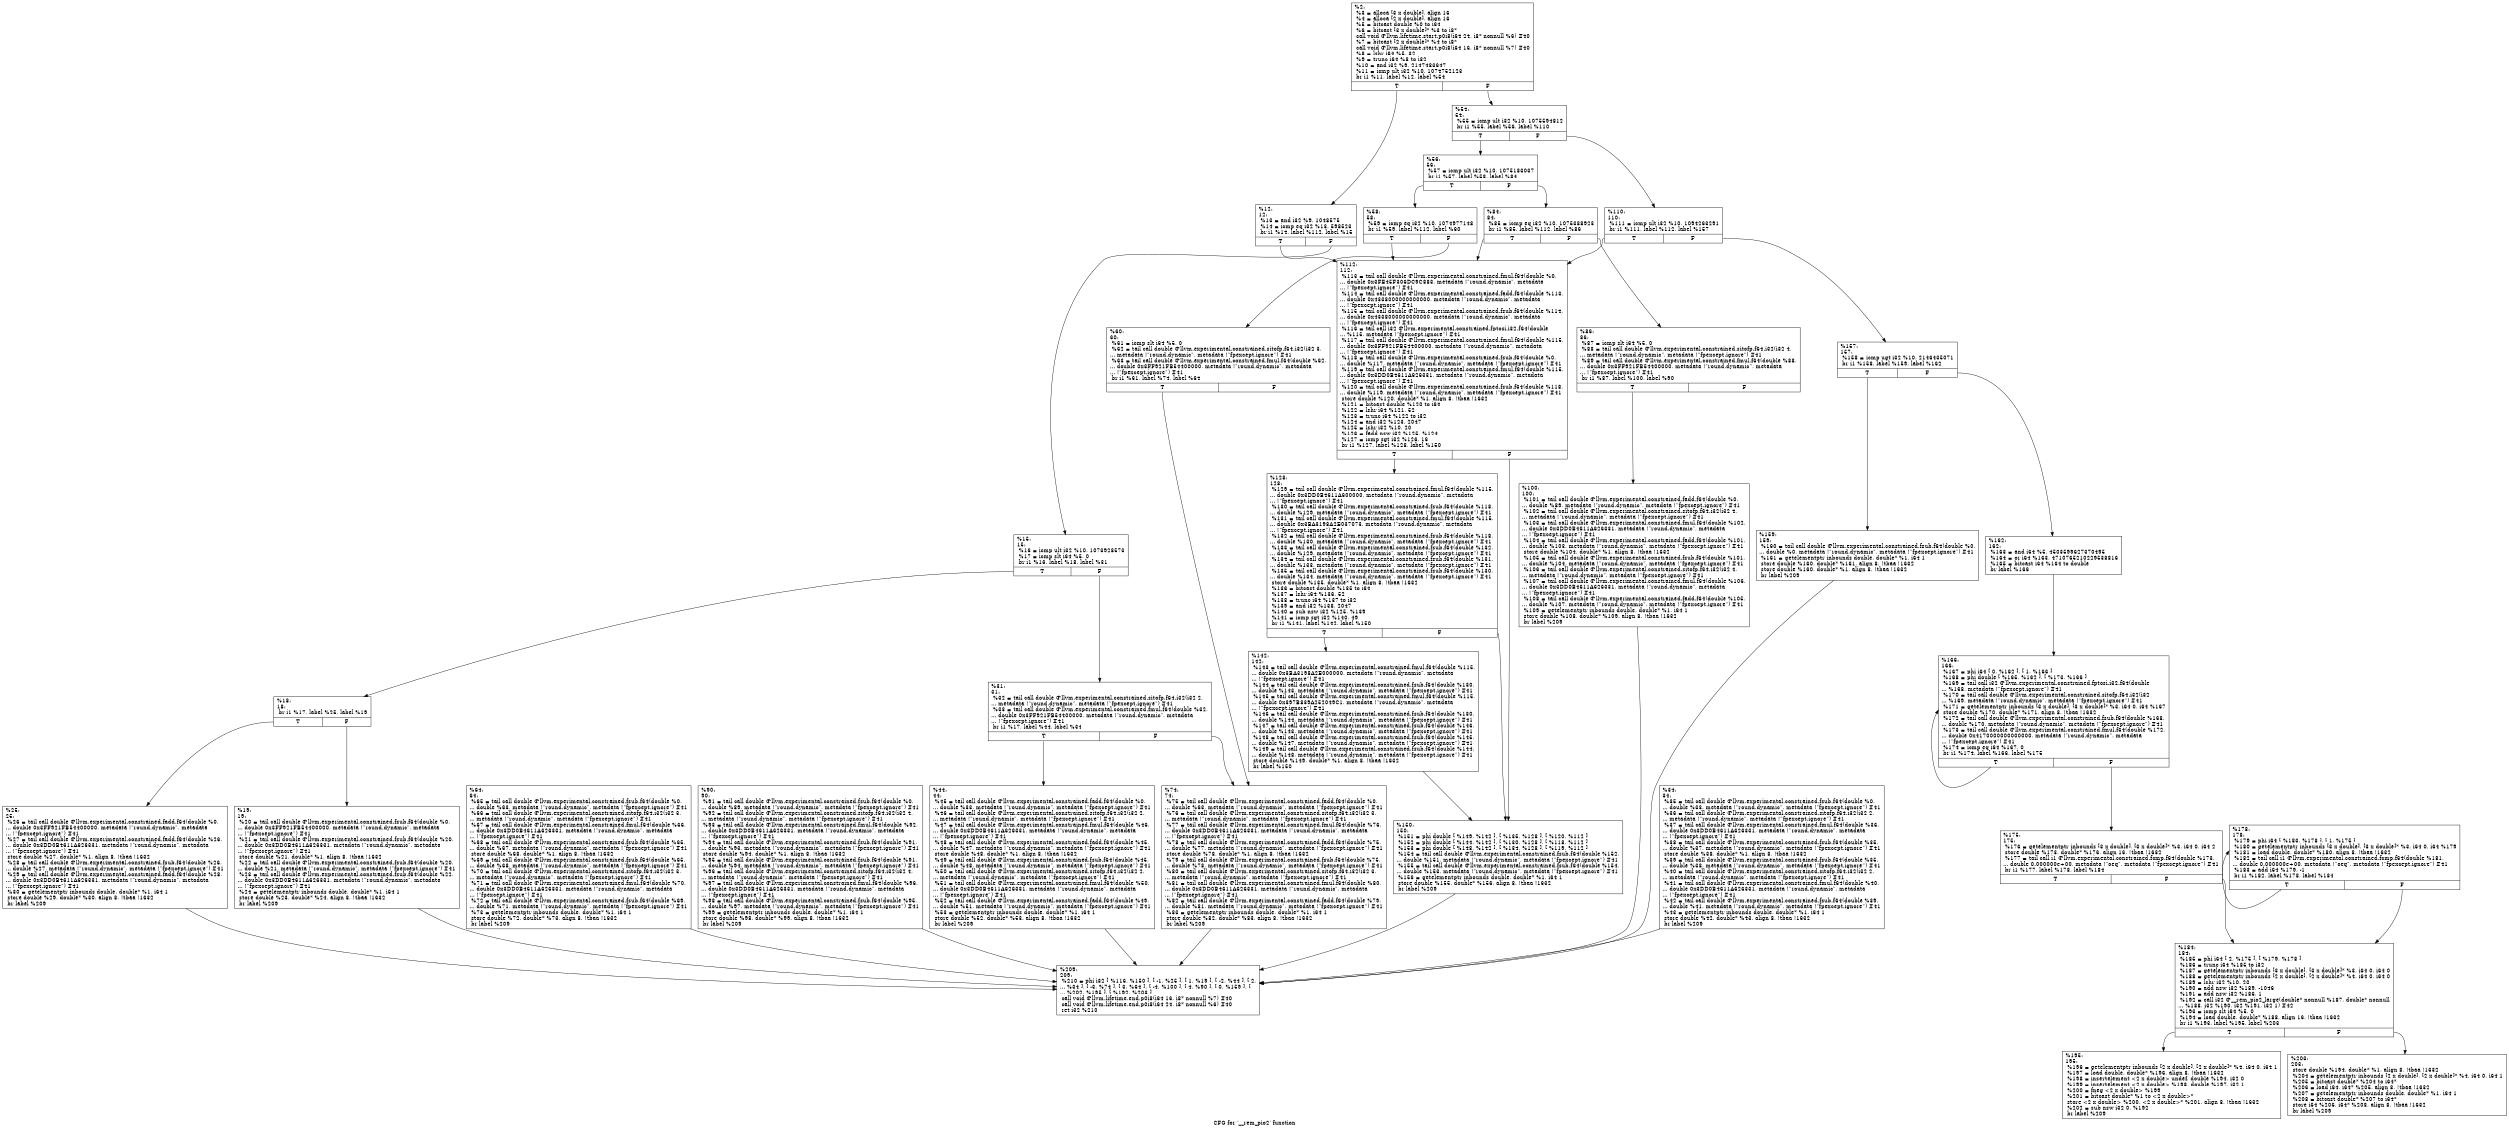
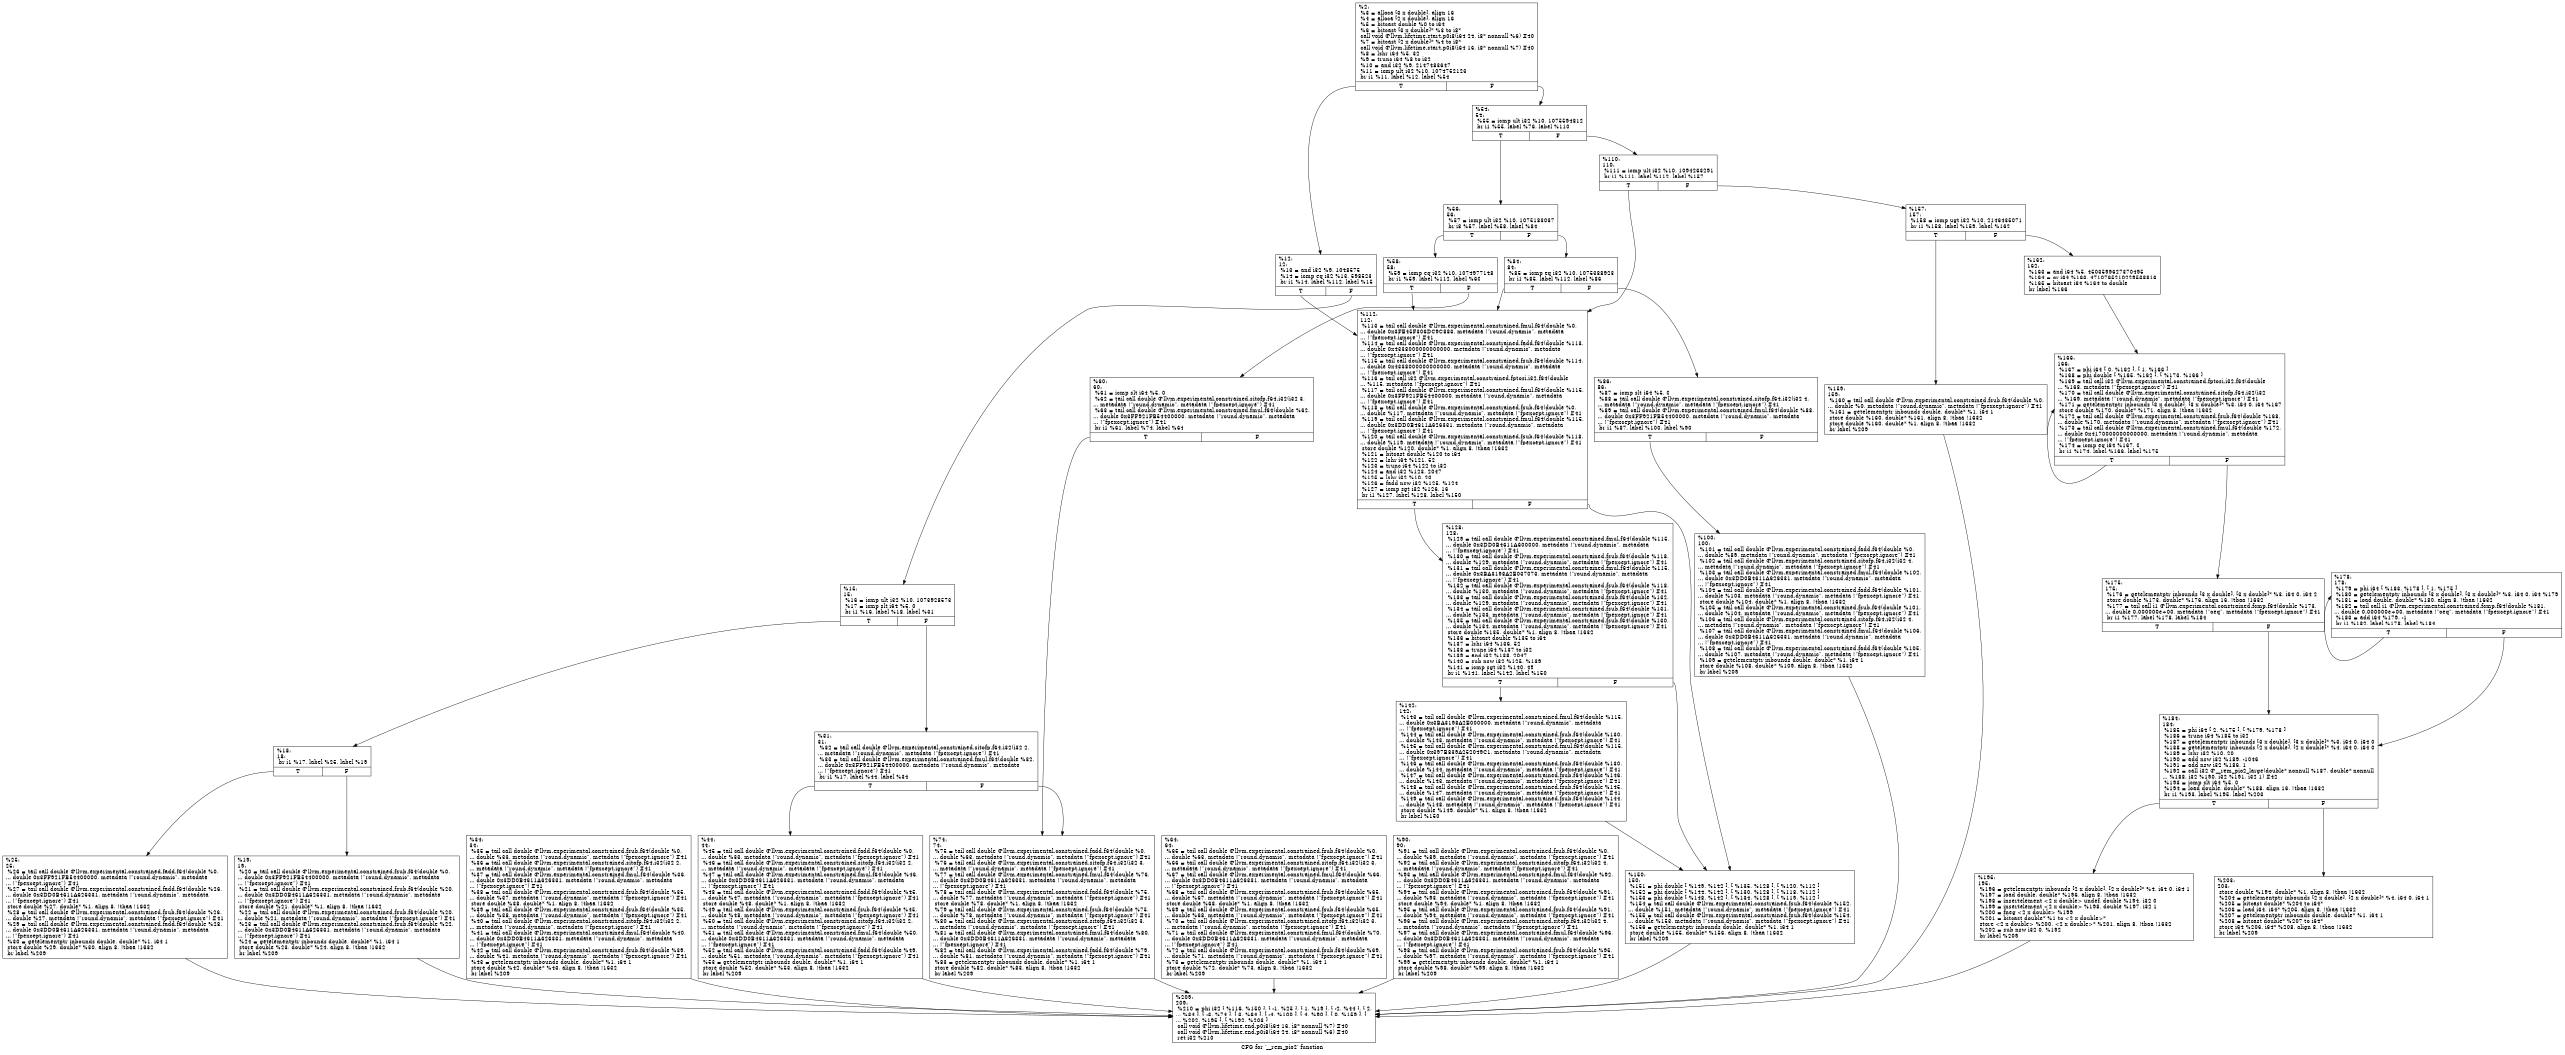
(1502, 127) -> (1523, 127)
(1472, 177) -> (1492, 227)
none -> (1710, 1005)
